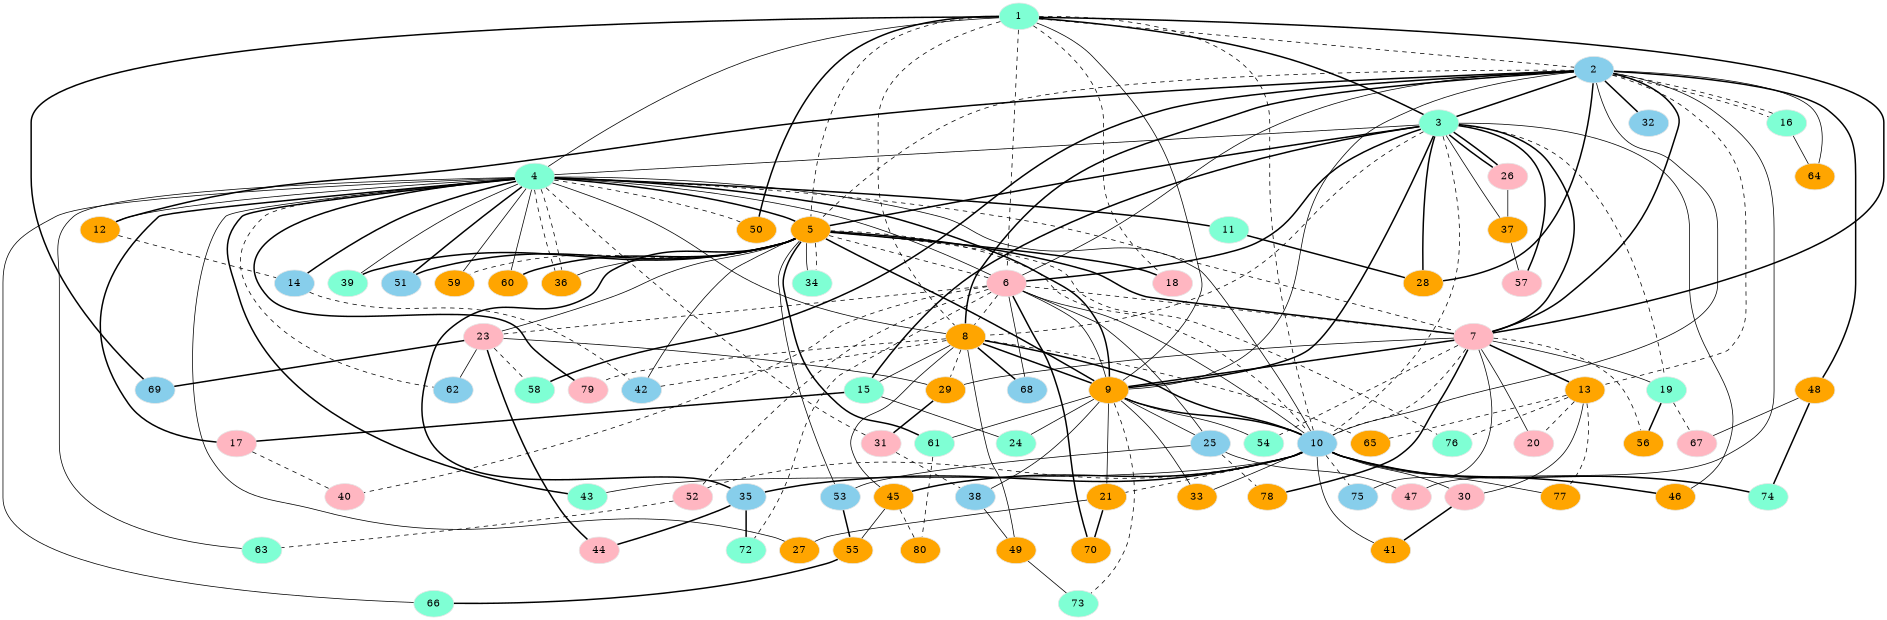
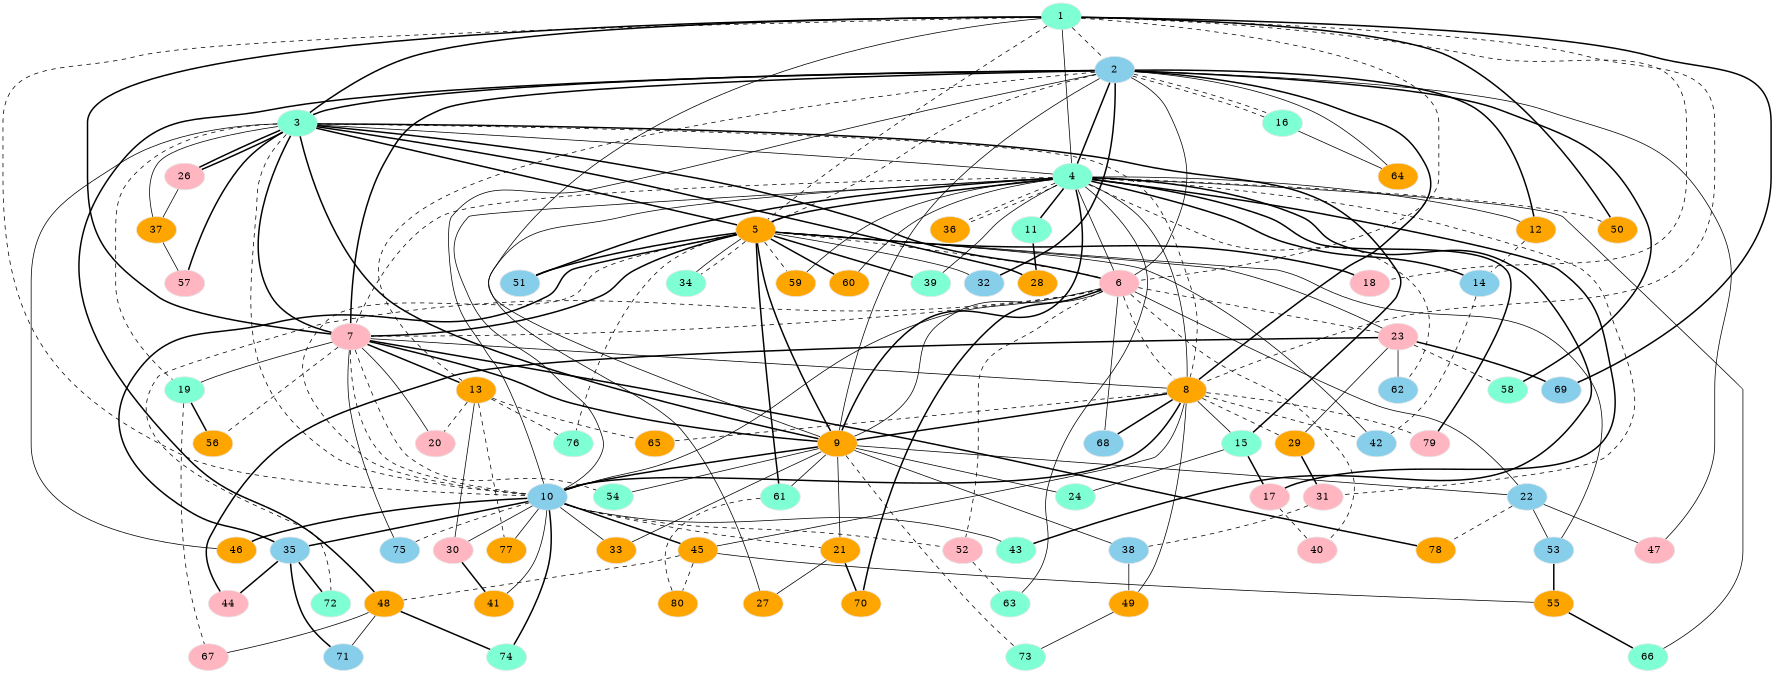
(1556, 214) -> (1094, 123)
(686, 257) -> (868, 250)
(1208, 353) -> (749, 362)
(1210, 444) -> (1527, 497)
none -> (535, 580)
none -> (343, 657)
